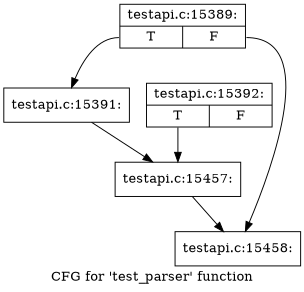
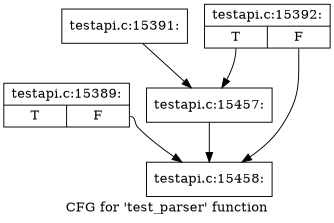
(91, 52) -> none
none -> (291, 110)
